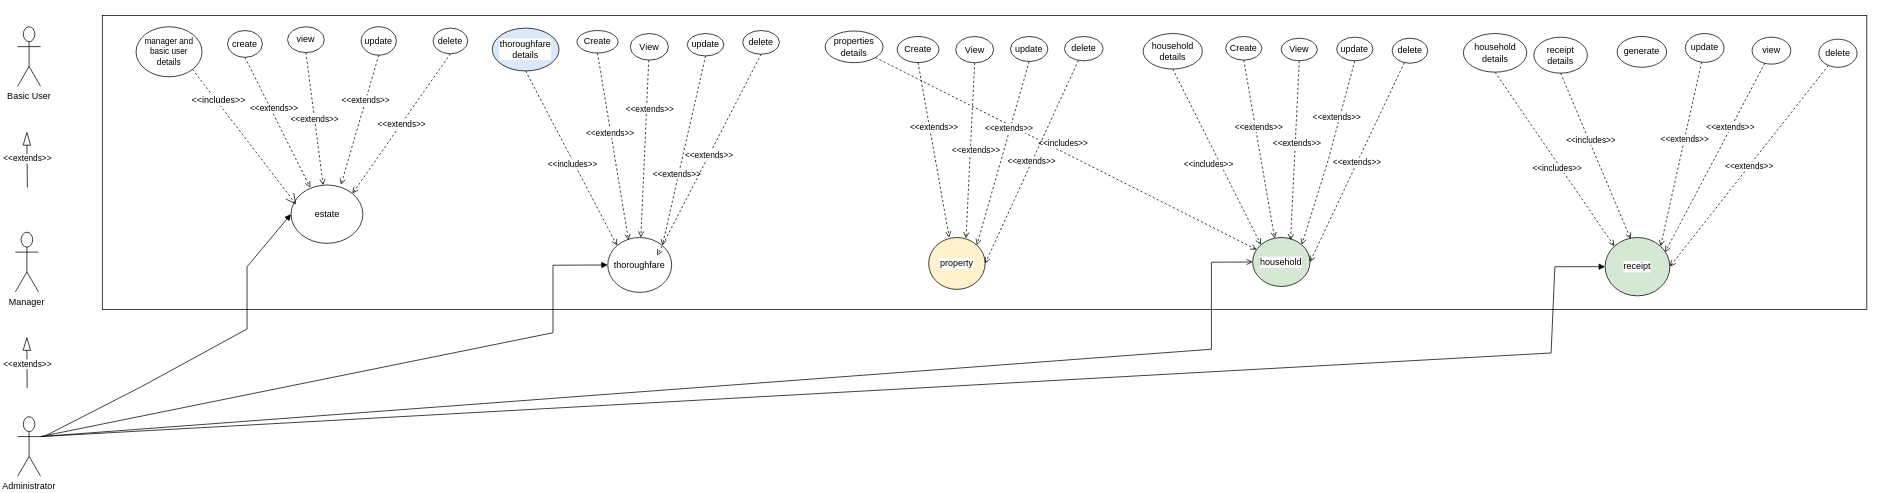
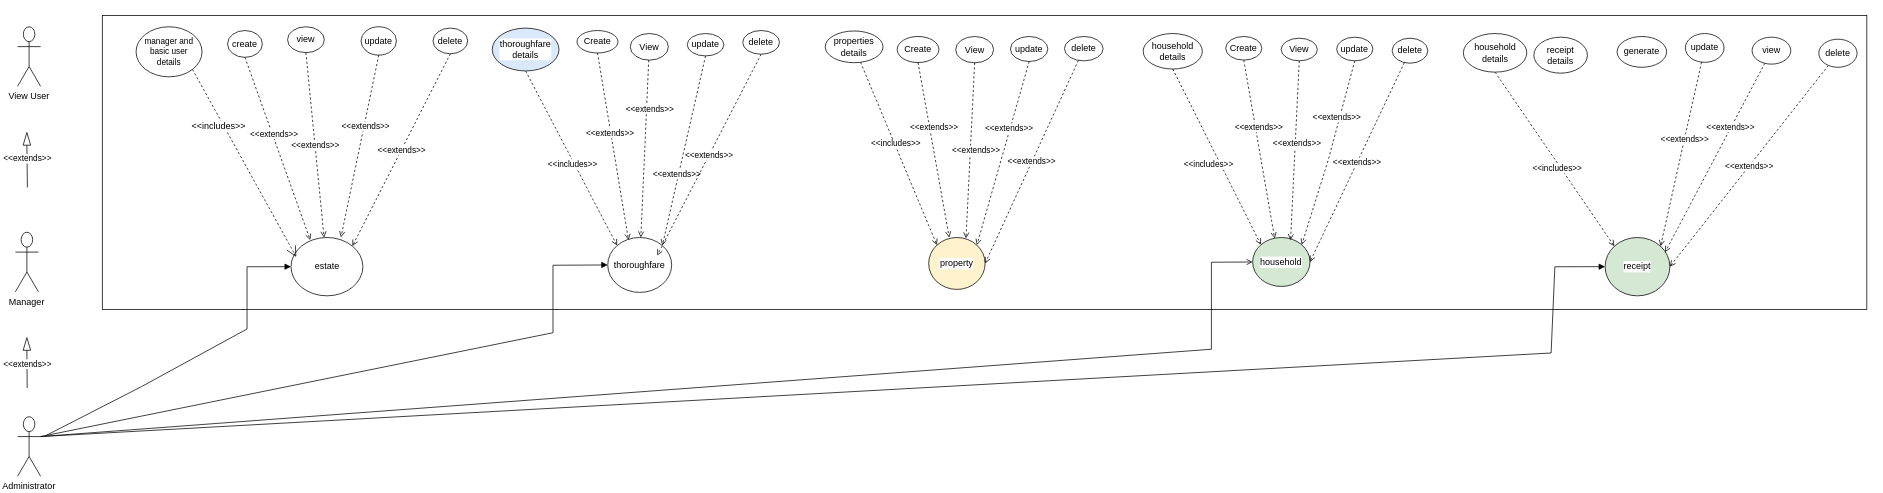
(29, 97) -> (29, 97)
(1596, 155) -> none
(1139, 190) -> (899, 153)
(327, 214) -> (327, 267)
